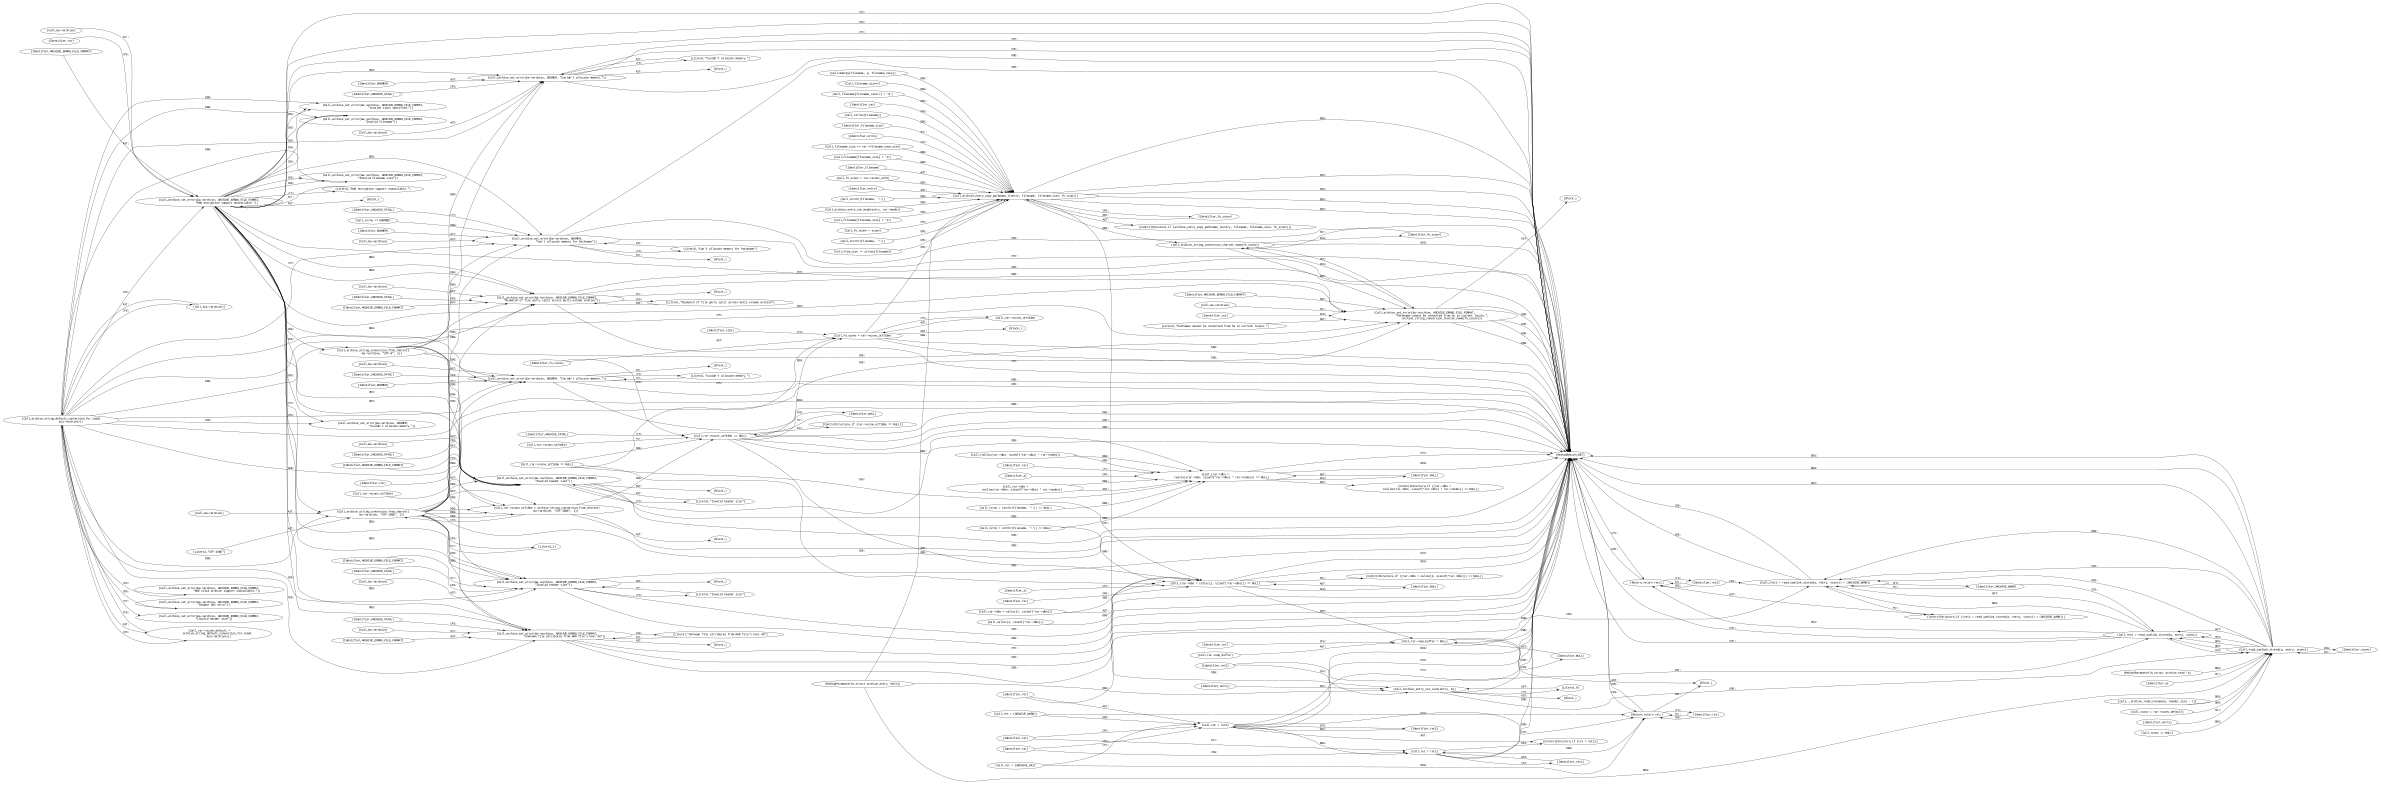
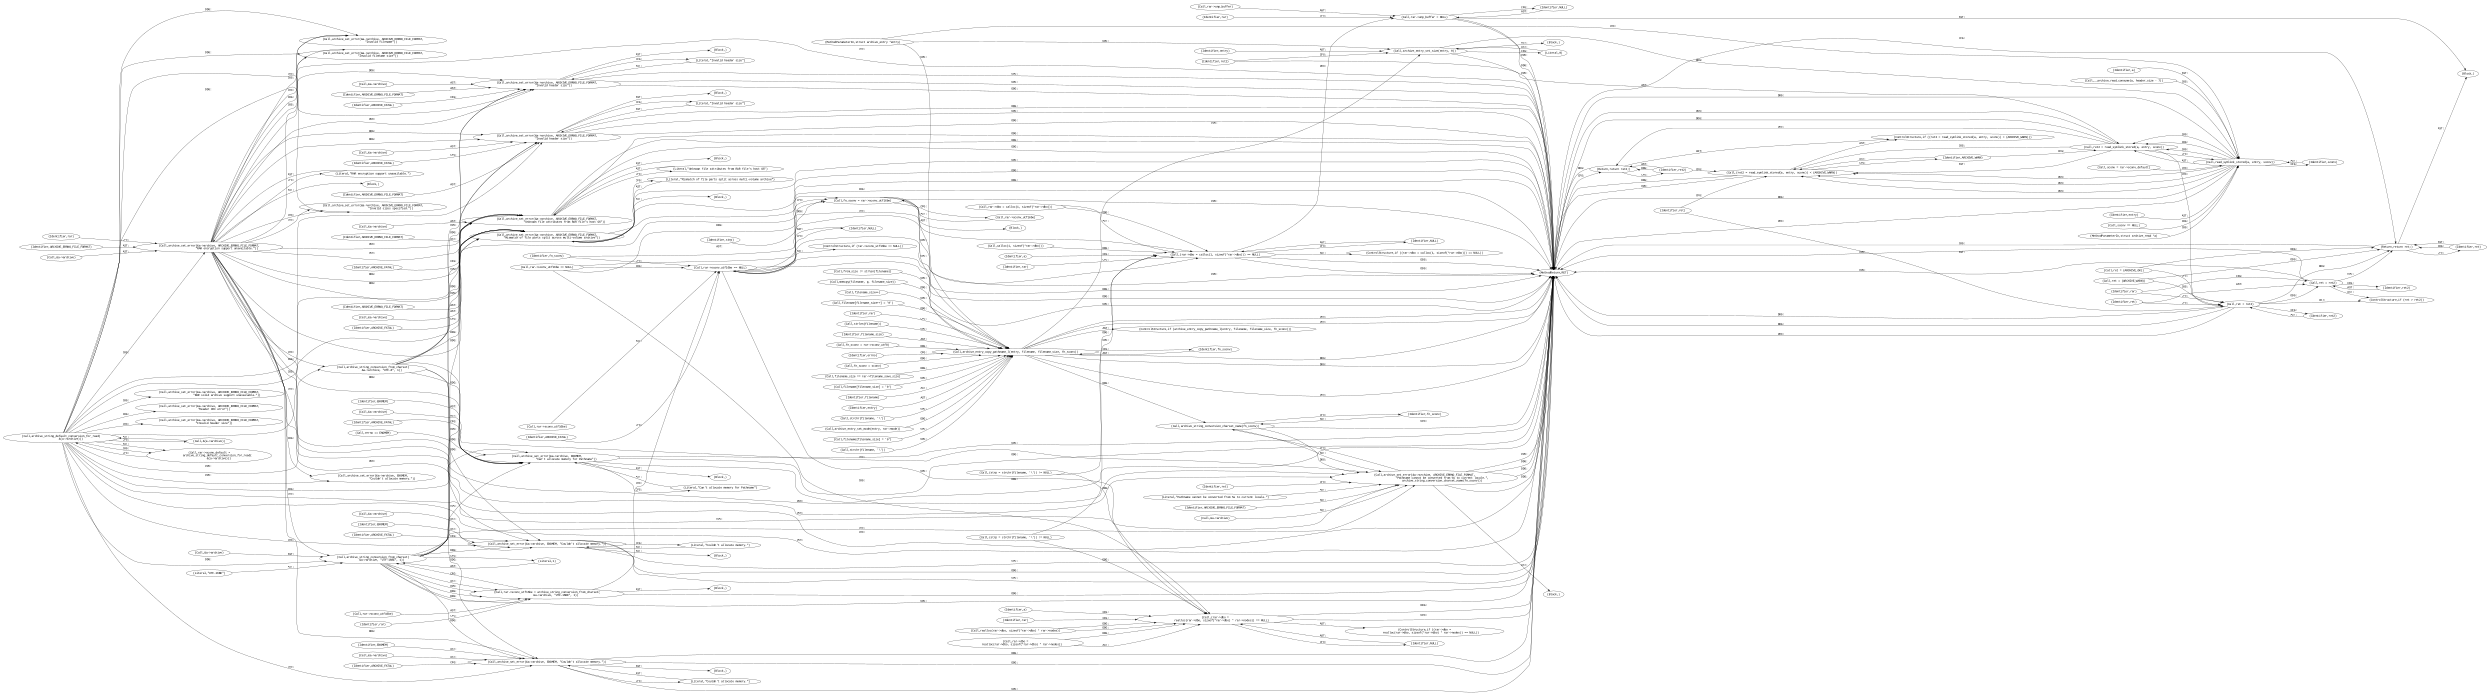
none -> (2190, 230)
